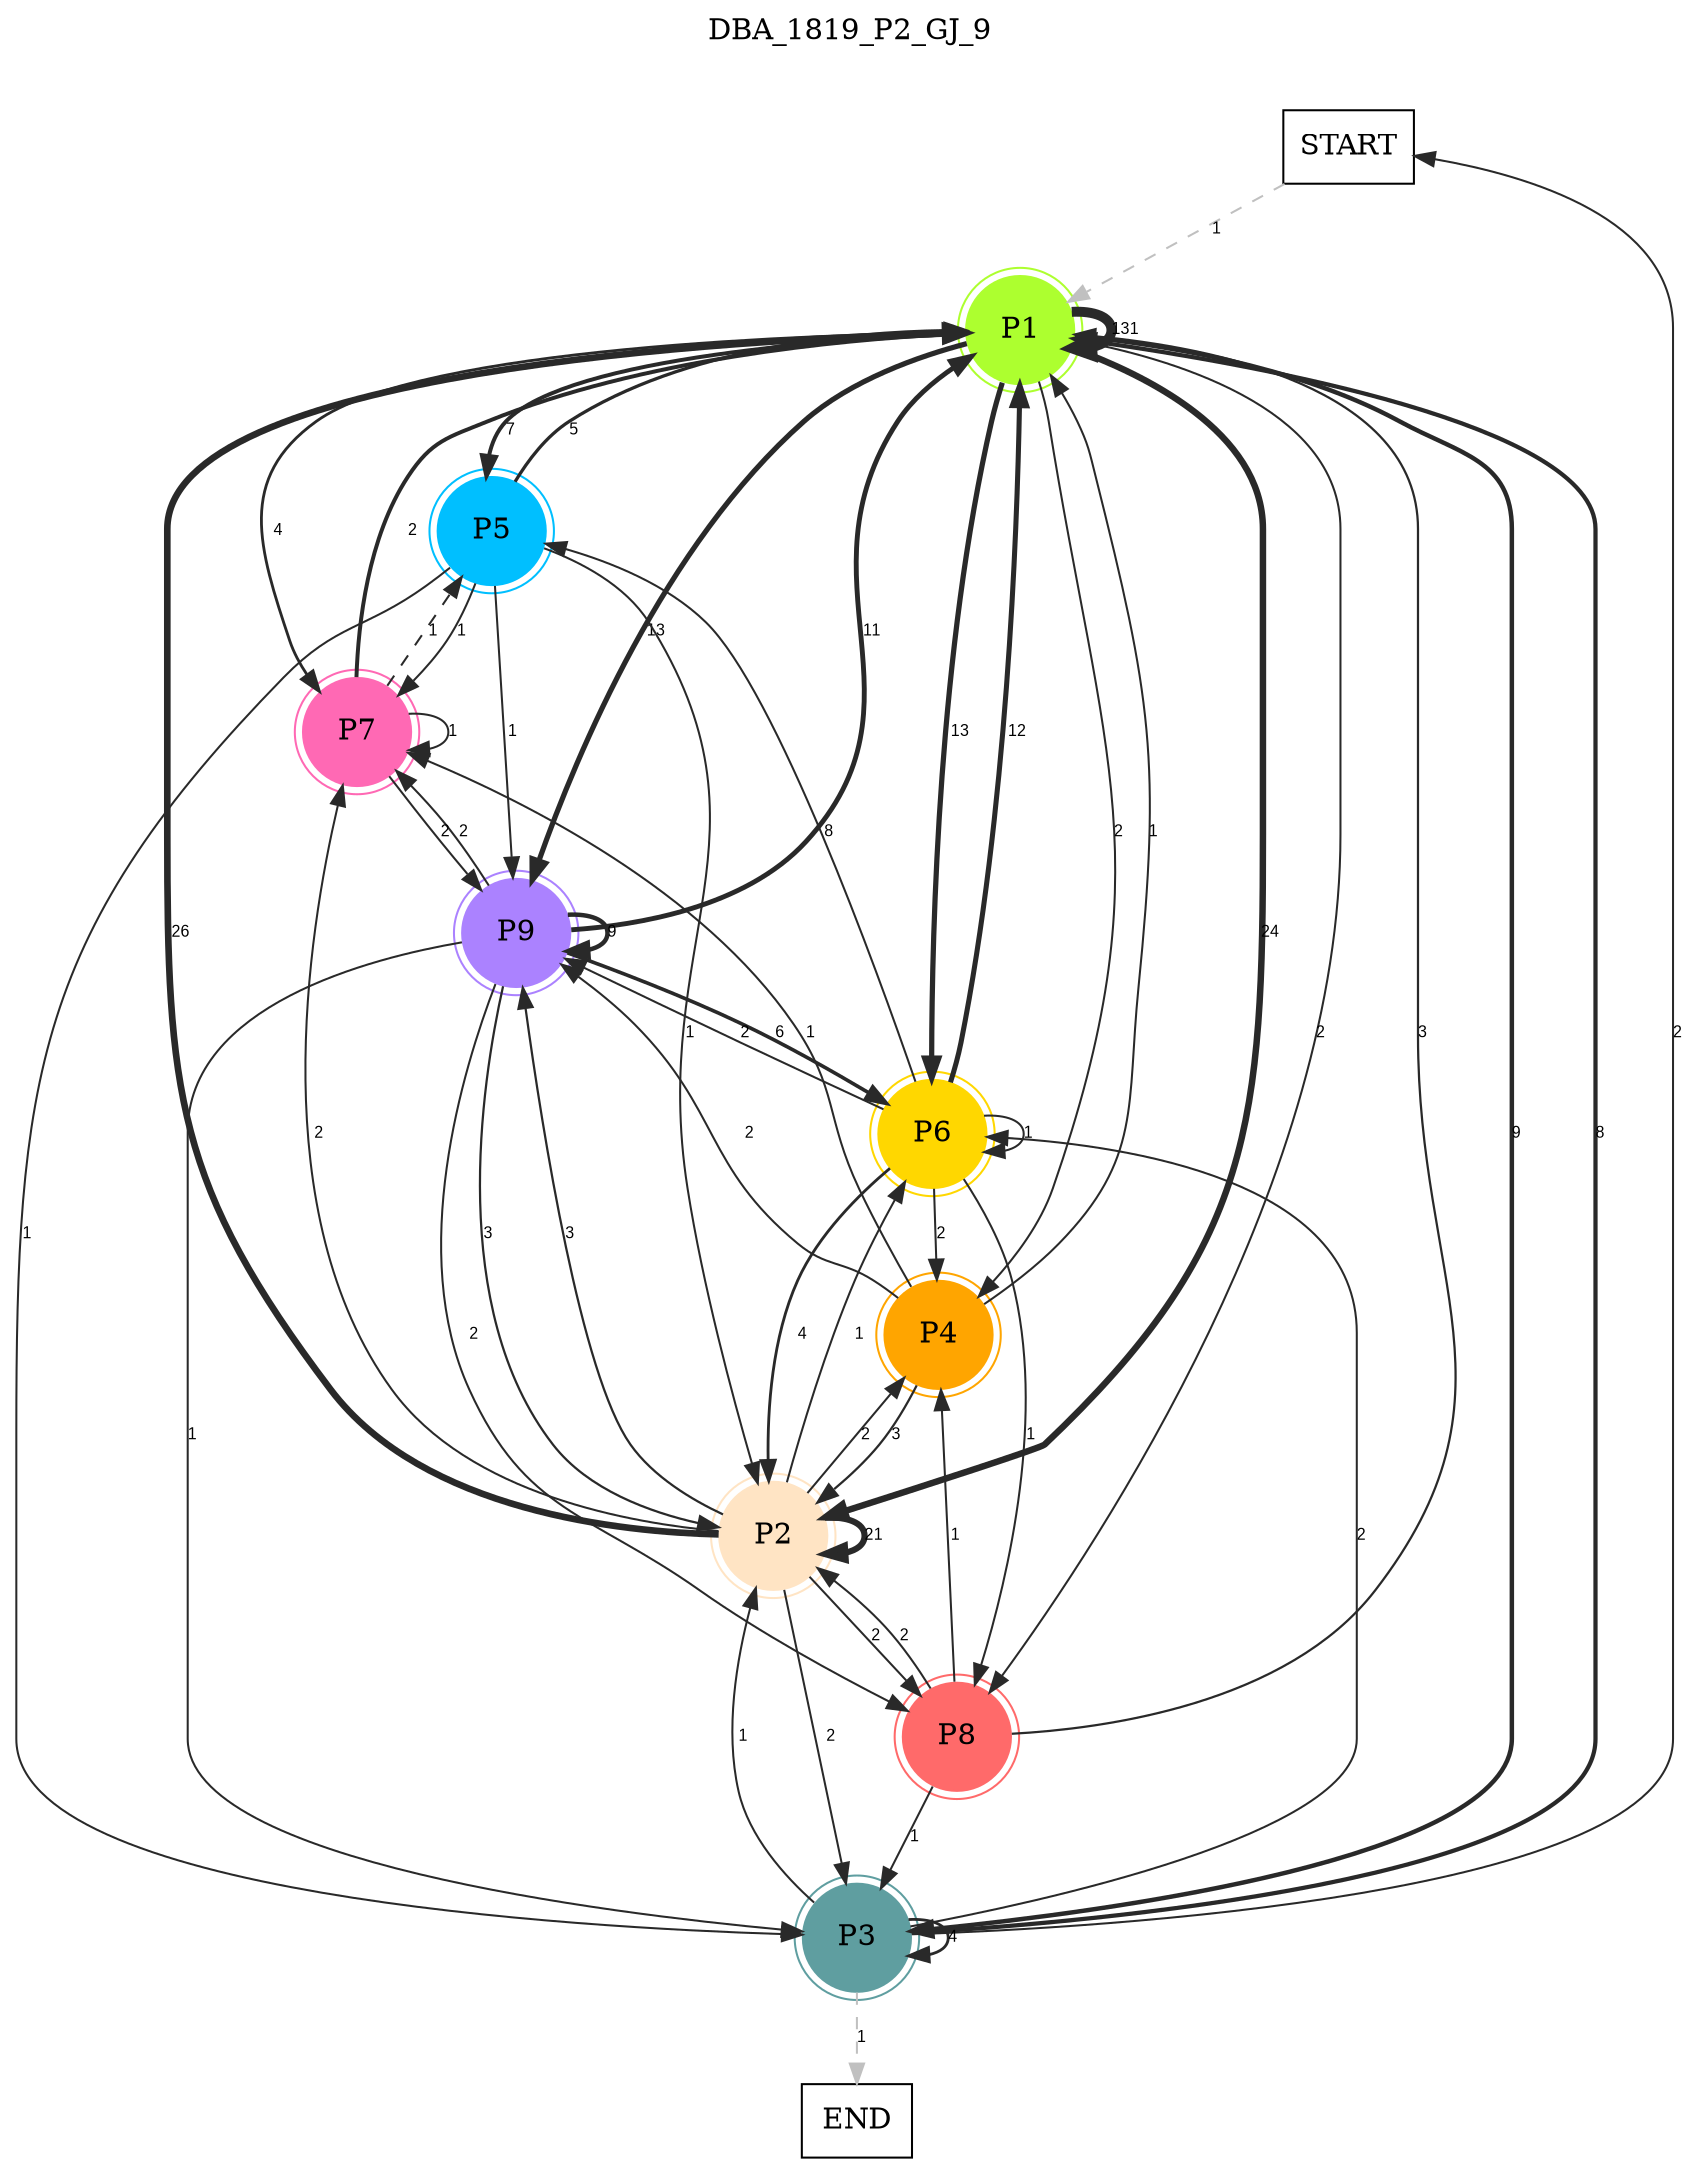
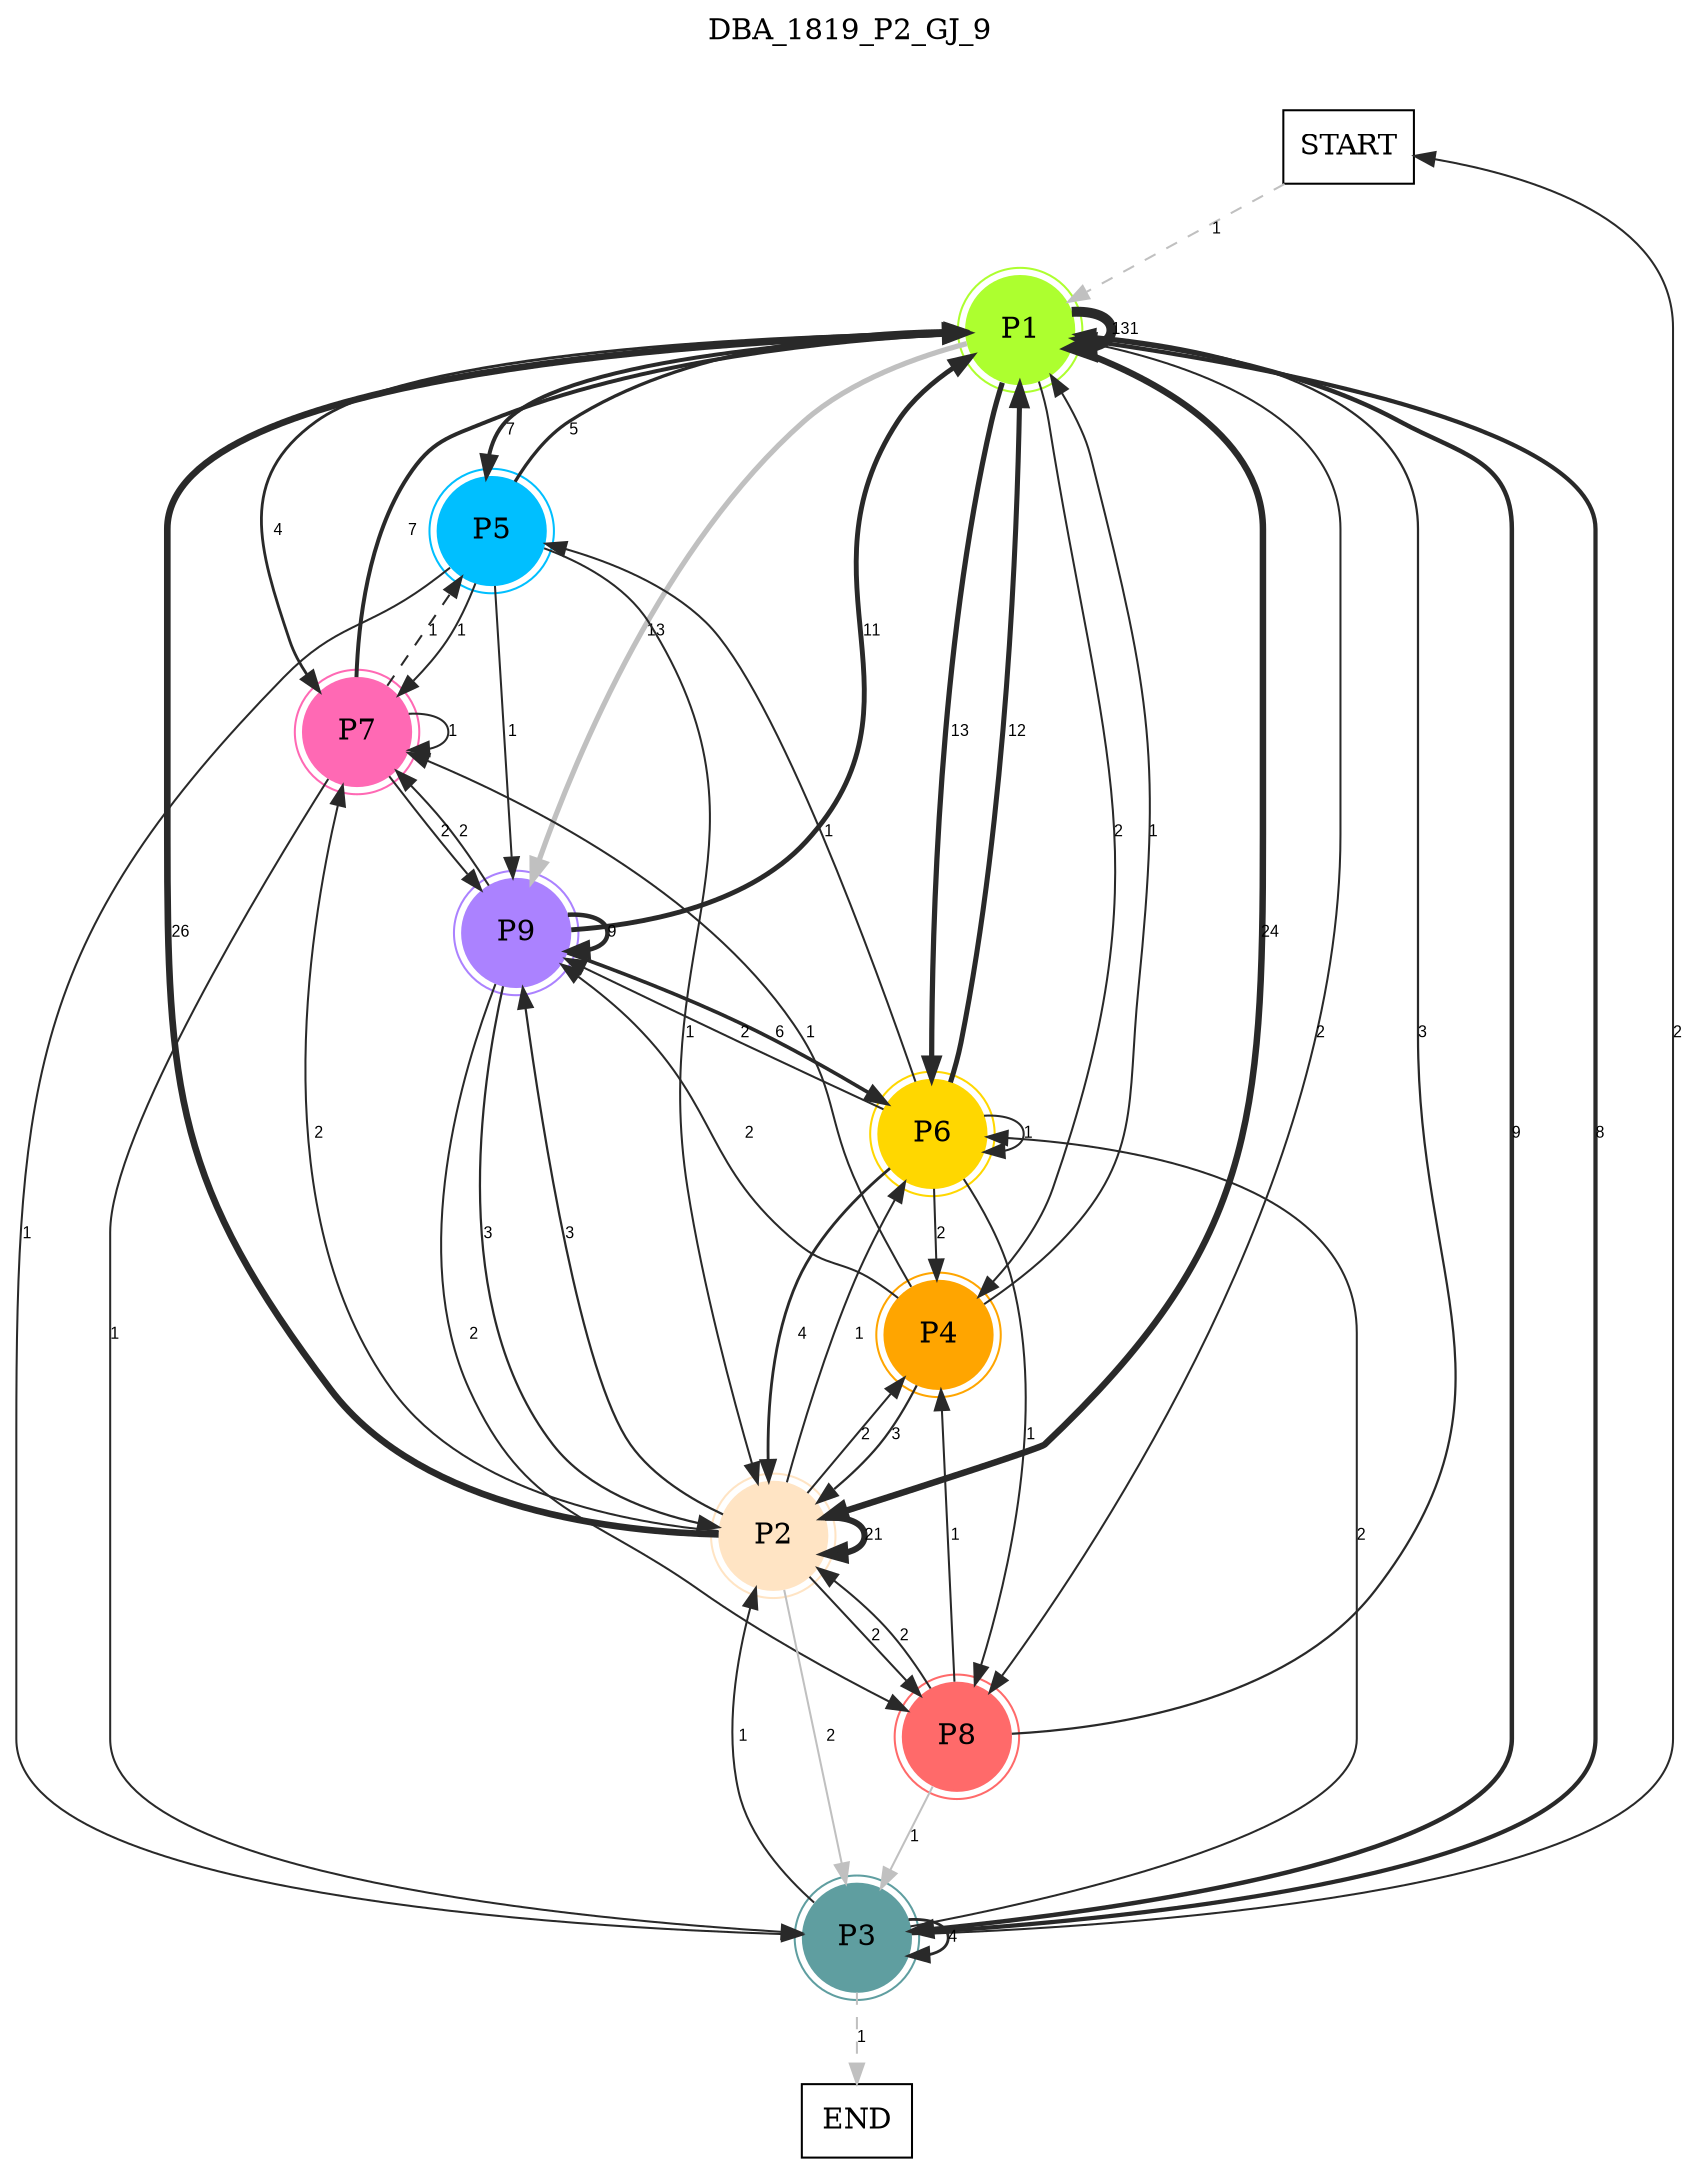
(413, 531) -> (413, 531)
(694, 548) -> (694, 548)
(829, 832) -> (829, 832)
(188, 1580) -> (110, 1596)
(813, 1727) -> (813, 1727)
(911, 1828) -> (911, 1828)
